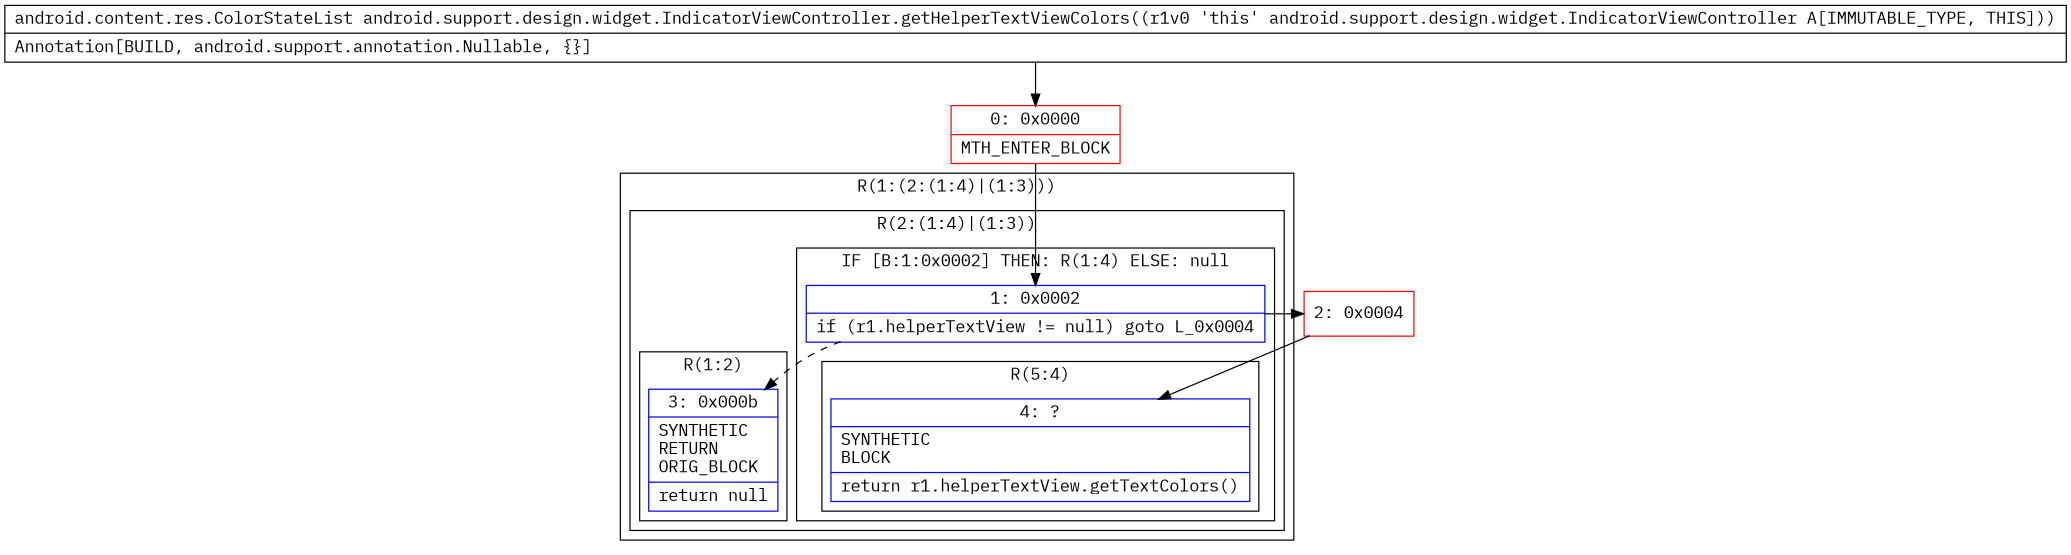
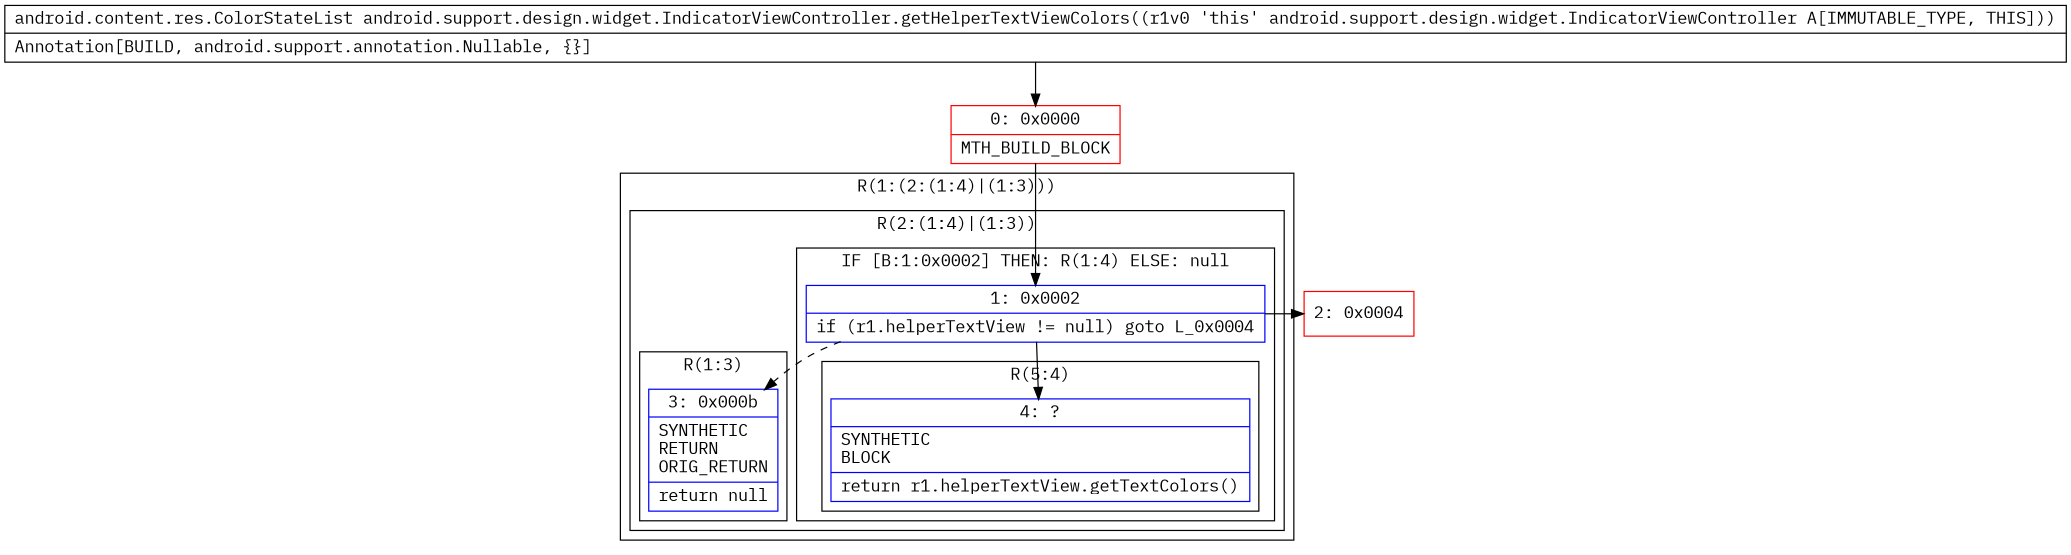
(1036, 148) -> (1036, 148)
(713, 366) -> (713, 366)
(1229, 370) -> (1038, 369)
(708, 467) -> (713, 467)
